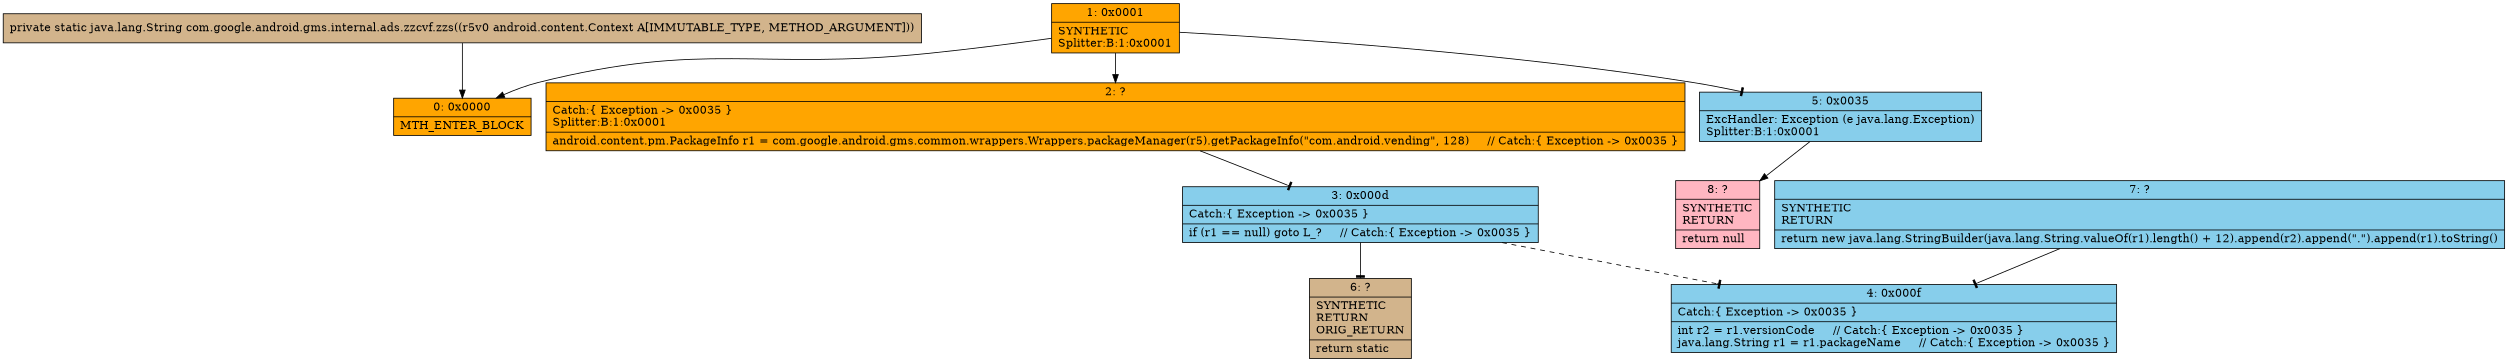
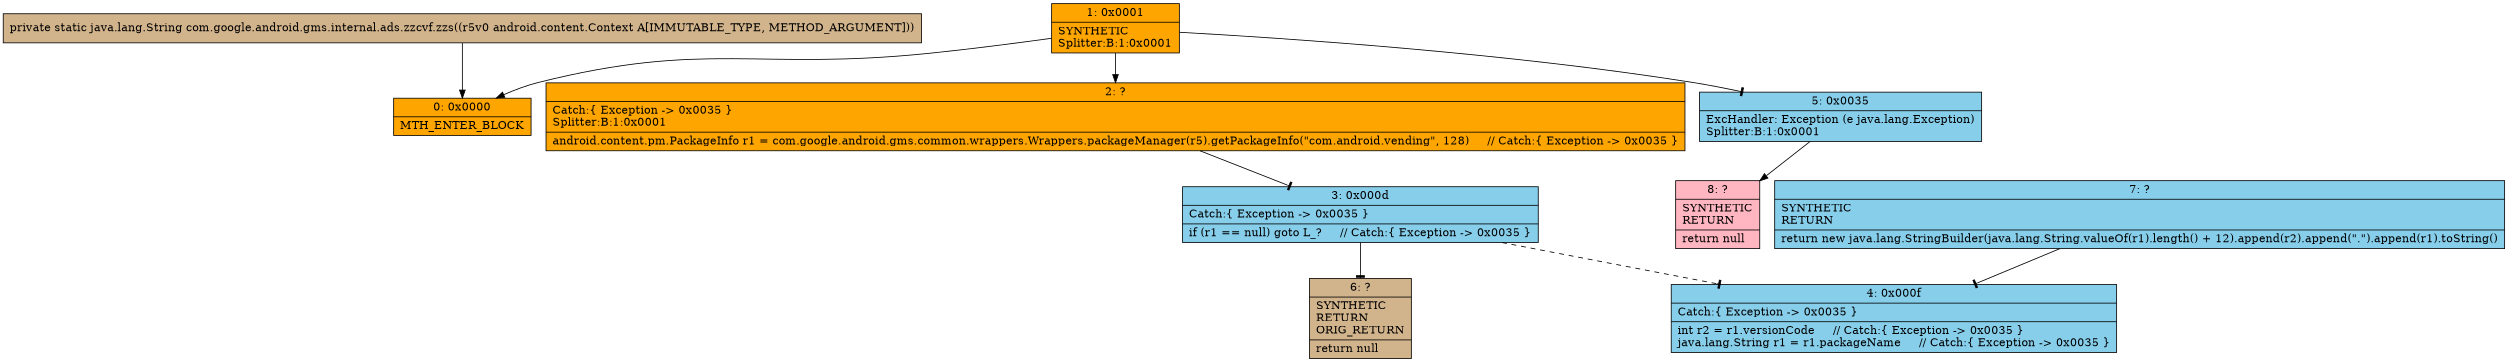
(1353, 349) -> (1347, 349)
